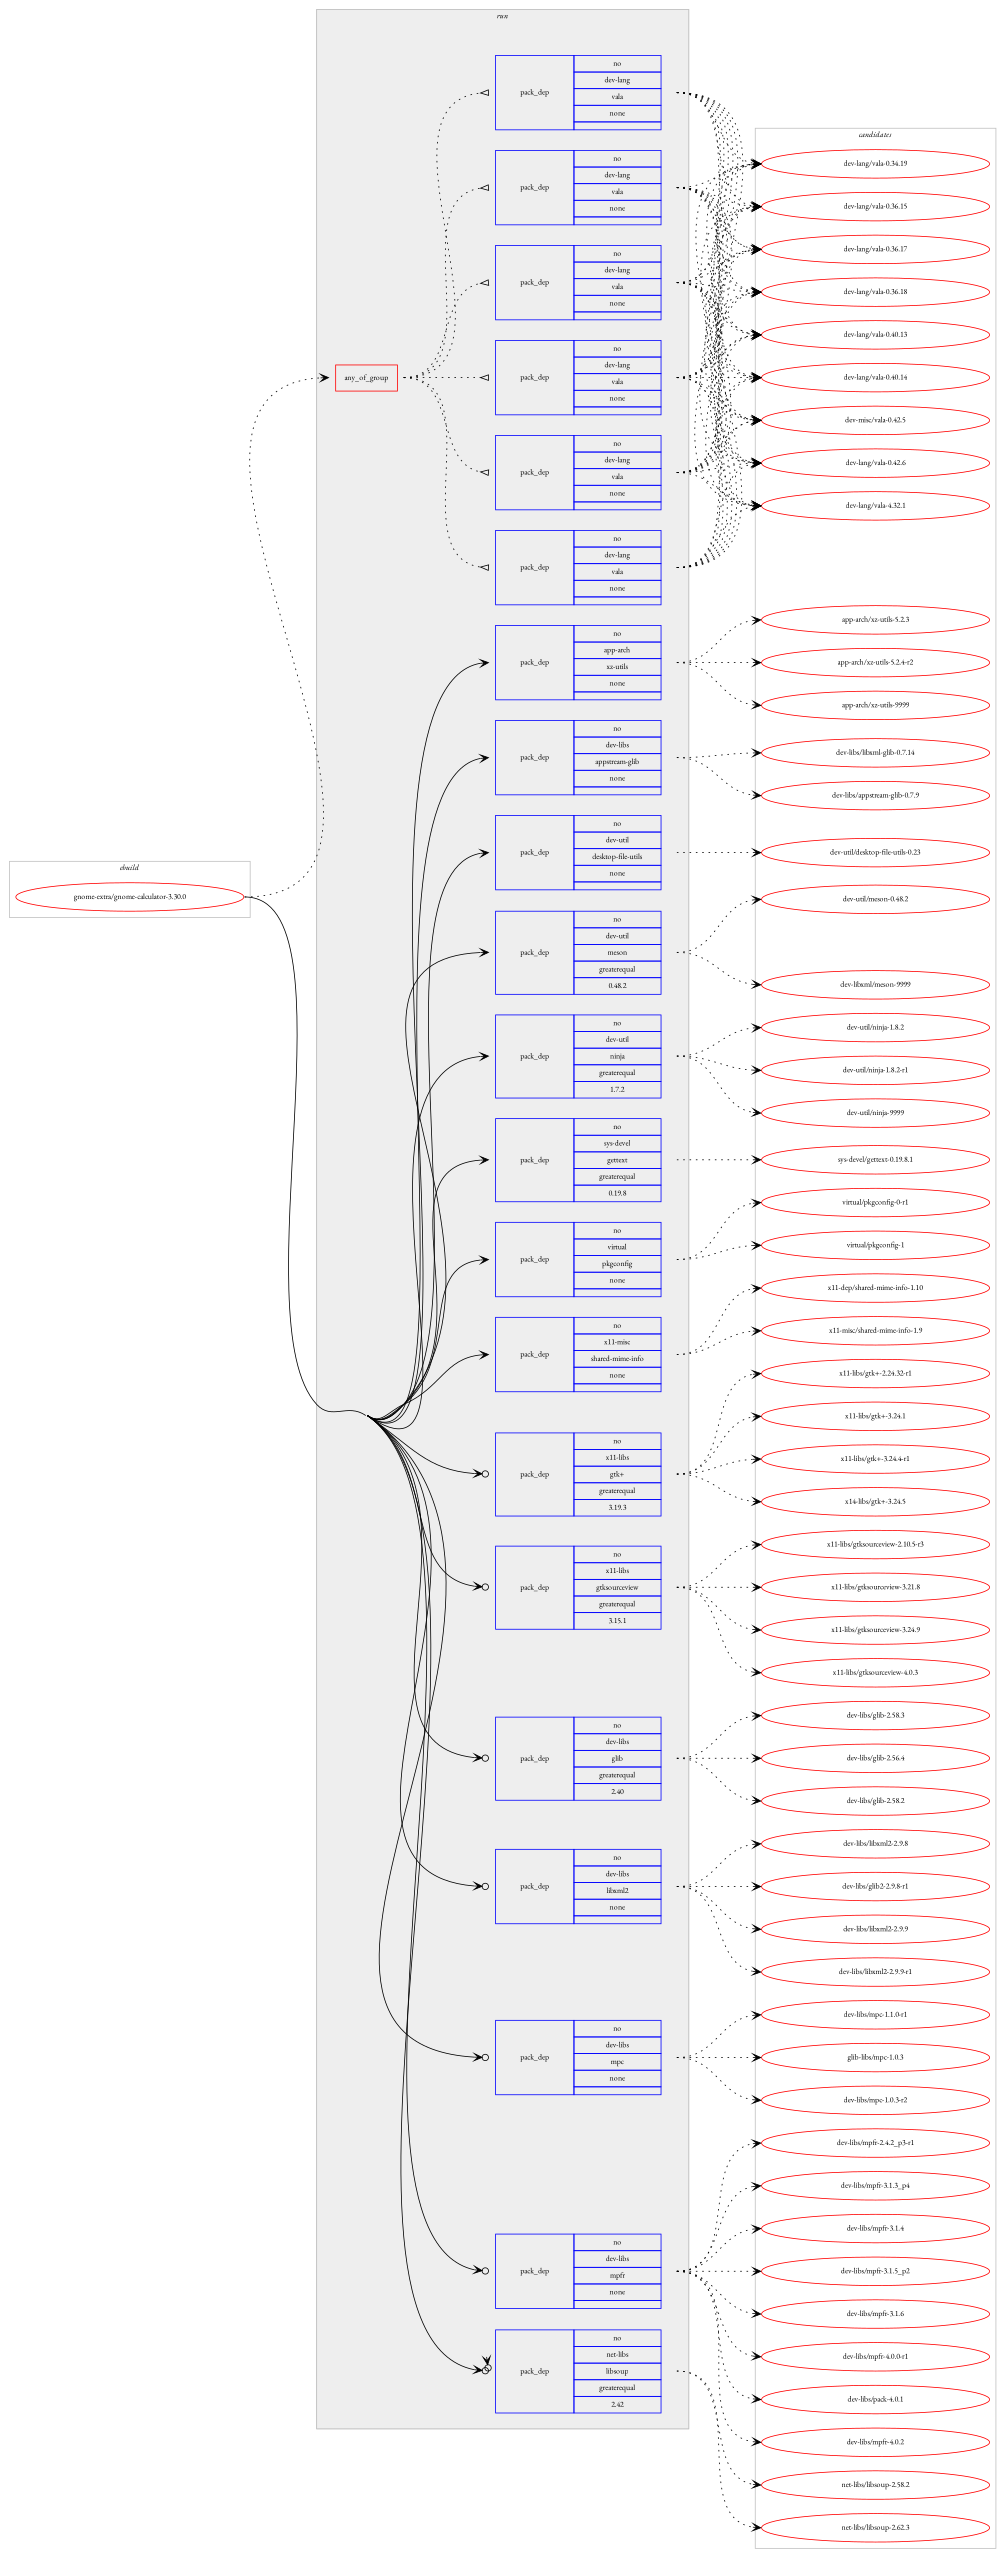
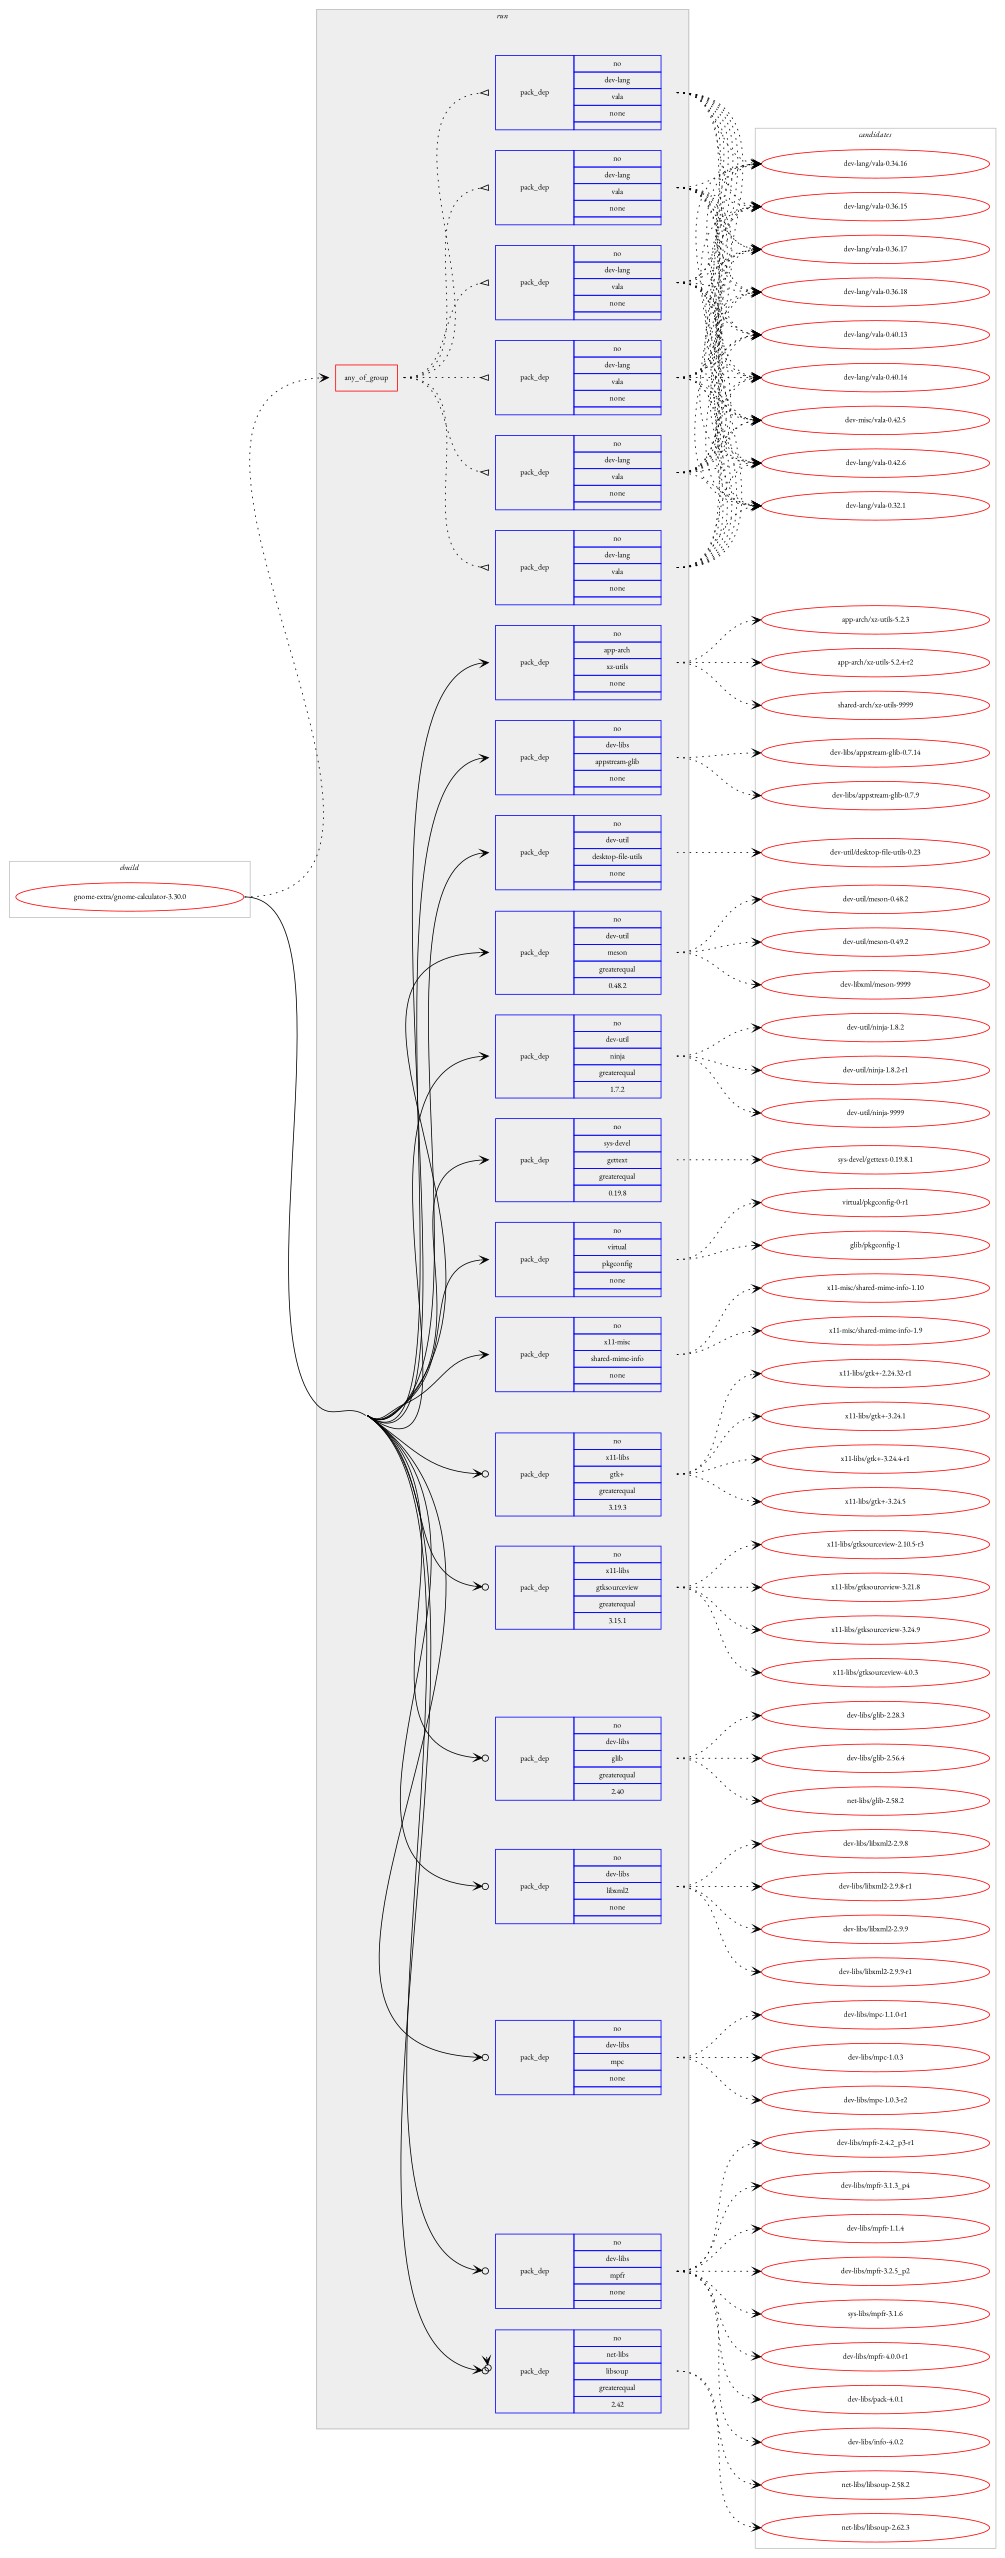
(876, 164) -> (876, 164)
(876, 506) -> (876, 506)
(876, 705) -> (876, 705)
(876, 753) -> (876, 753)
none -> (876, 942)
(876, 1245) -> (876, 1245)
(876, 1288) -> (876, 1288)
(876, 1502) -> (876, 1502)
(876, 1716) -> (876, 1716)
(876, 1801) -> (876, 1801)
(876, 1887) -> (876, 1887)
(876, 2058) -> (876, 2058)
(876, 2229) -> (876, 2229)
(876, 2271) -> (876, 2271)
(876, 2314) -> (876, 2314)
(876, 2442) -> (876, 2442)
